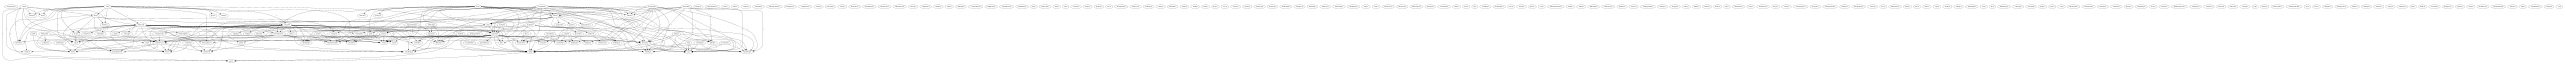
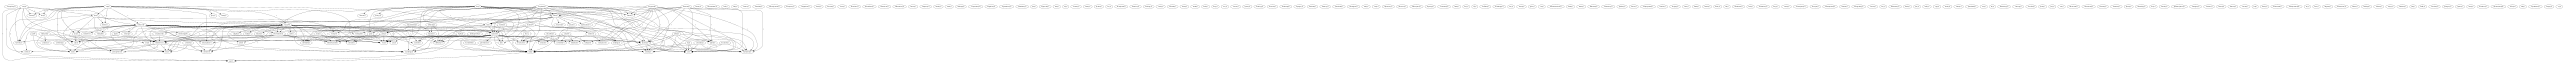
(578, 34) -> none
